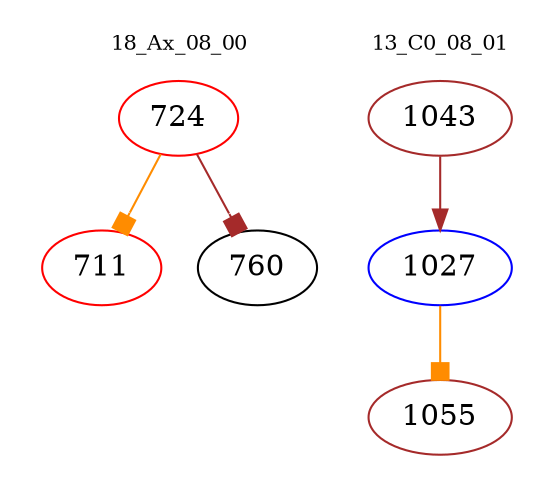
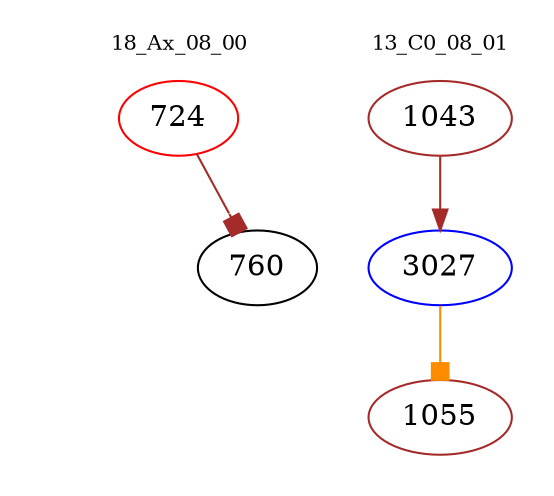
(102, 268) -> none
(440, 268) -> (440, 268)
